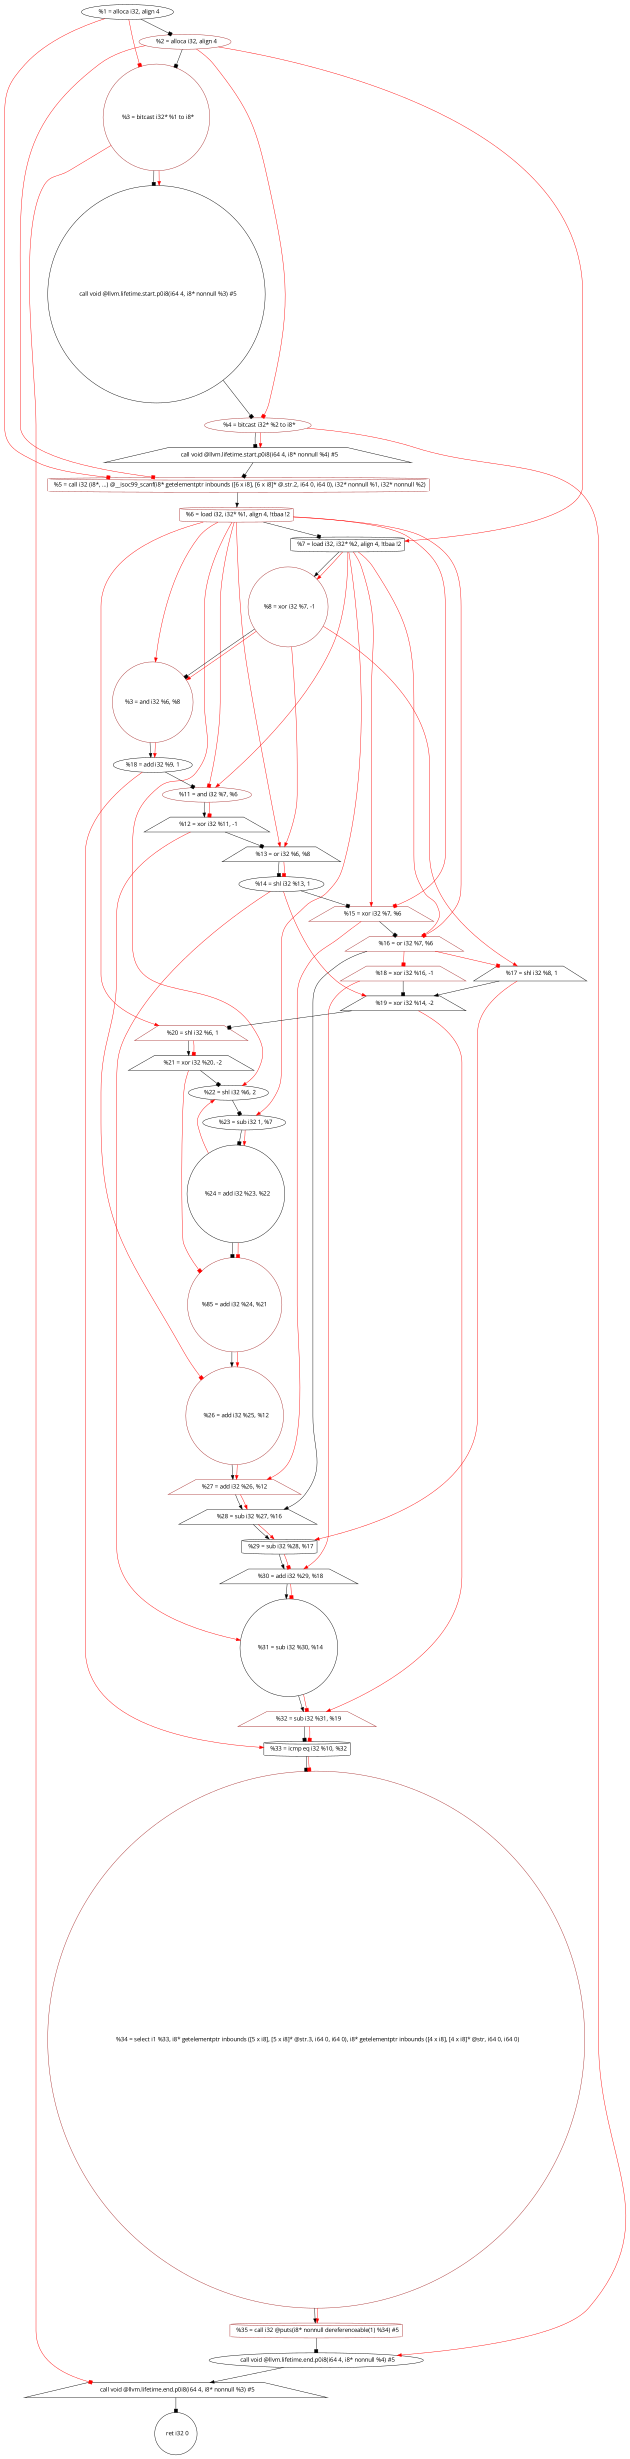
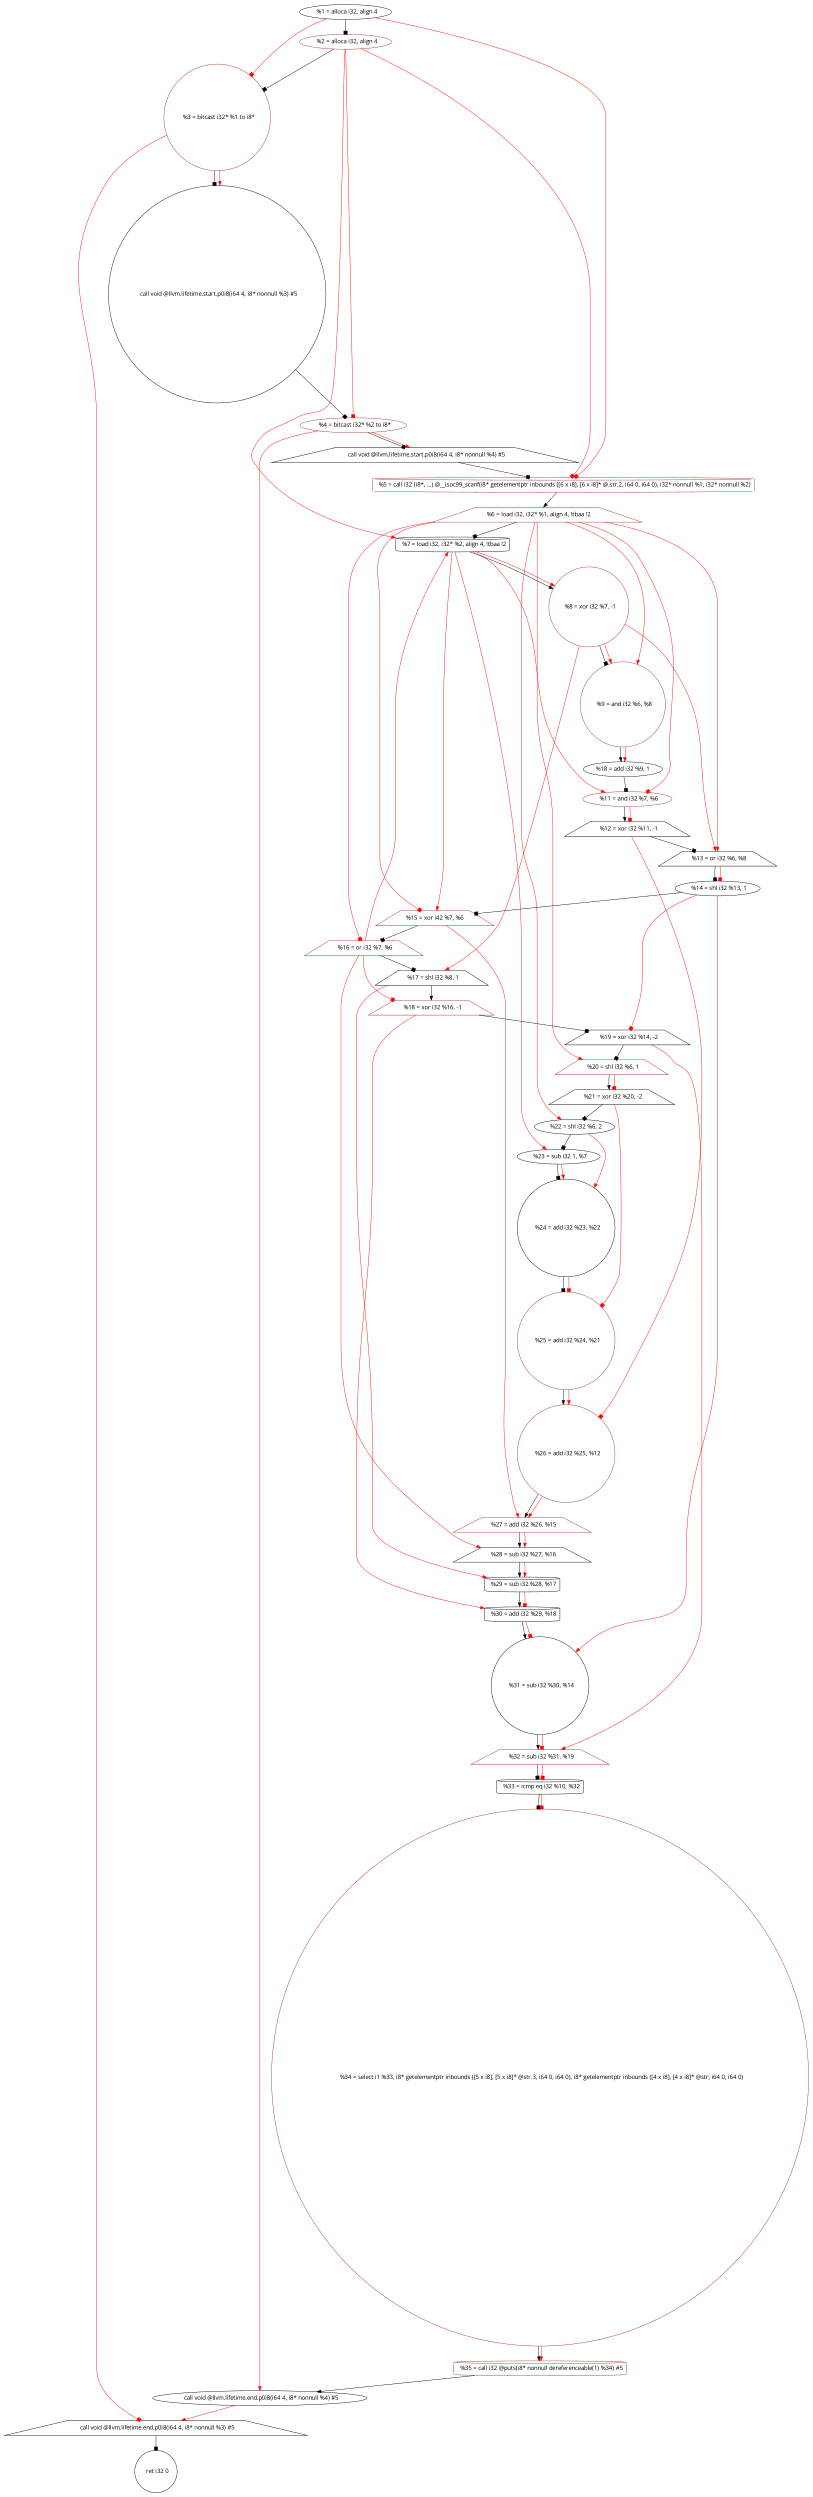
(236, 515) -> (537, 515)
(153, 702) -> (623, 704)
(414, 742) -> (396, 746)
(371, 914) -> (435, 918)
(312, 952) -> (642, 947)
(465, 958) -> (396, 962)
(469, 988) -> (431, 991)
(198, 1126) -> (606, 1156)
(313, 1221) -> (341, 1277)
(235, 1305) -> (566, 1341)
(85, 1309) -> none
(235, 1487) -> (522, 1525)
(289, 1576) -> (522, 1614)
(316, 2343) -> (398, 2383)
(249, 2375) -> (210, 2412)
